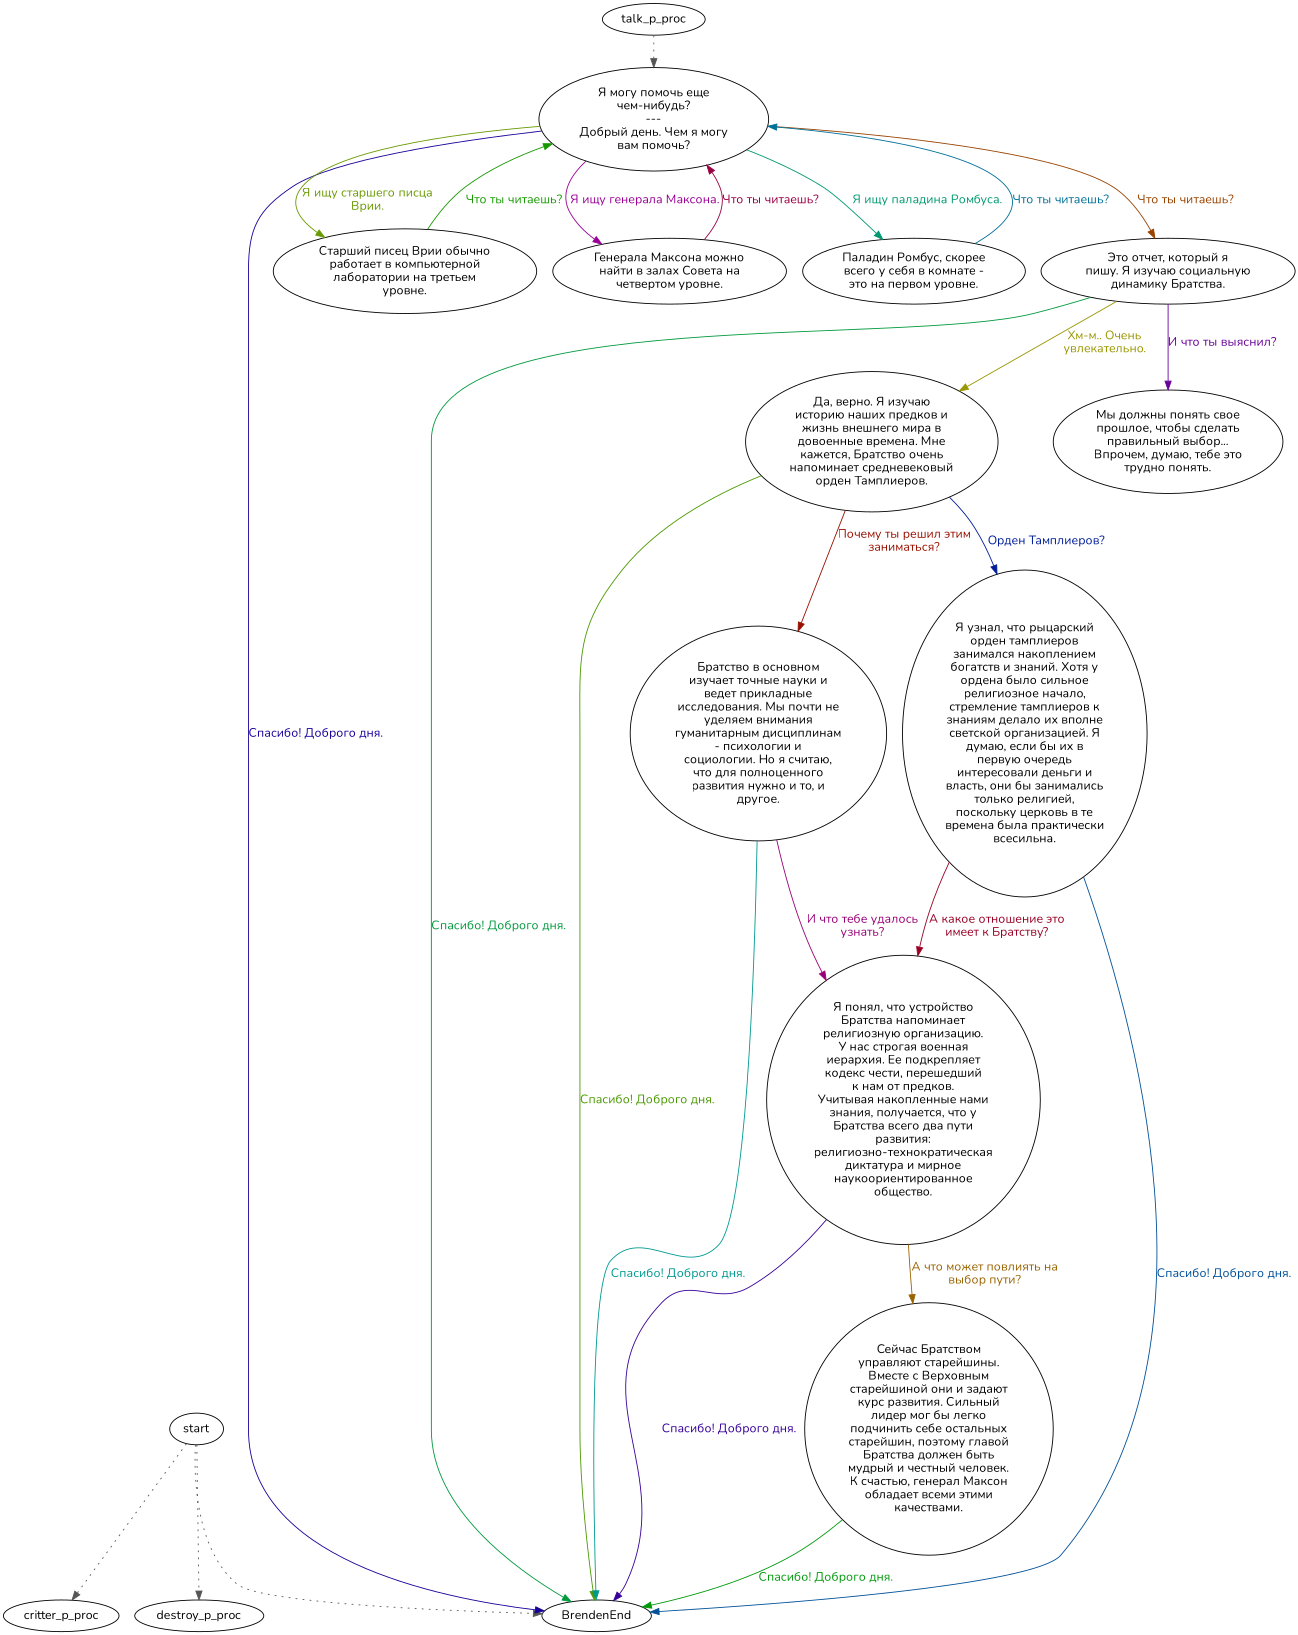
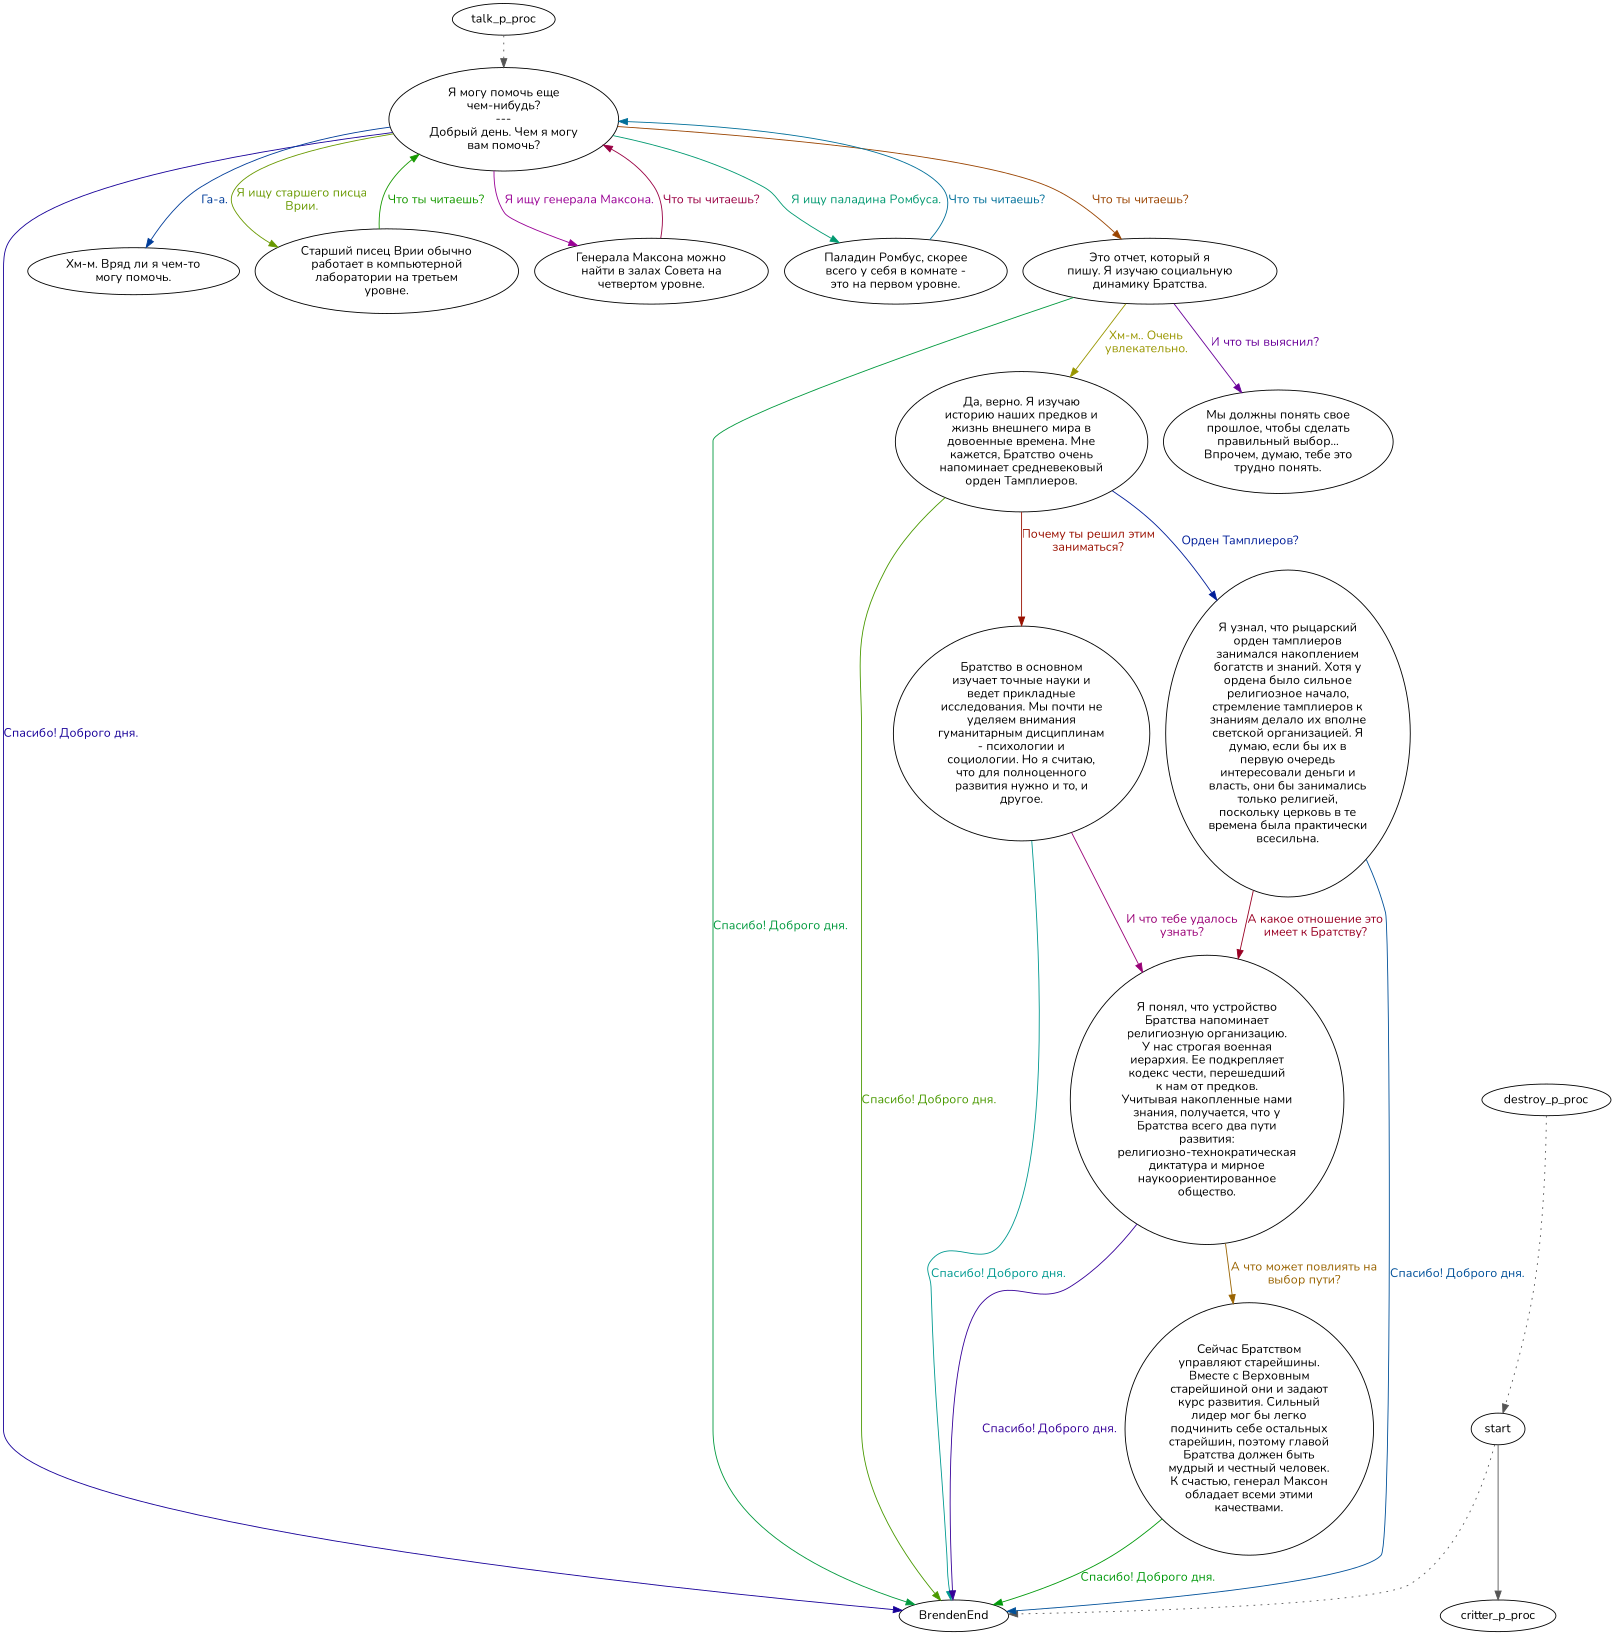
none -> (134, 271)
(132, 1518) -> (1498, 1518)
(198, 1529) -> (1538, 1262)
